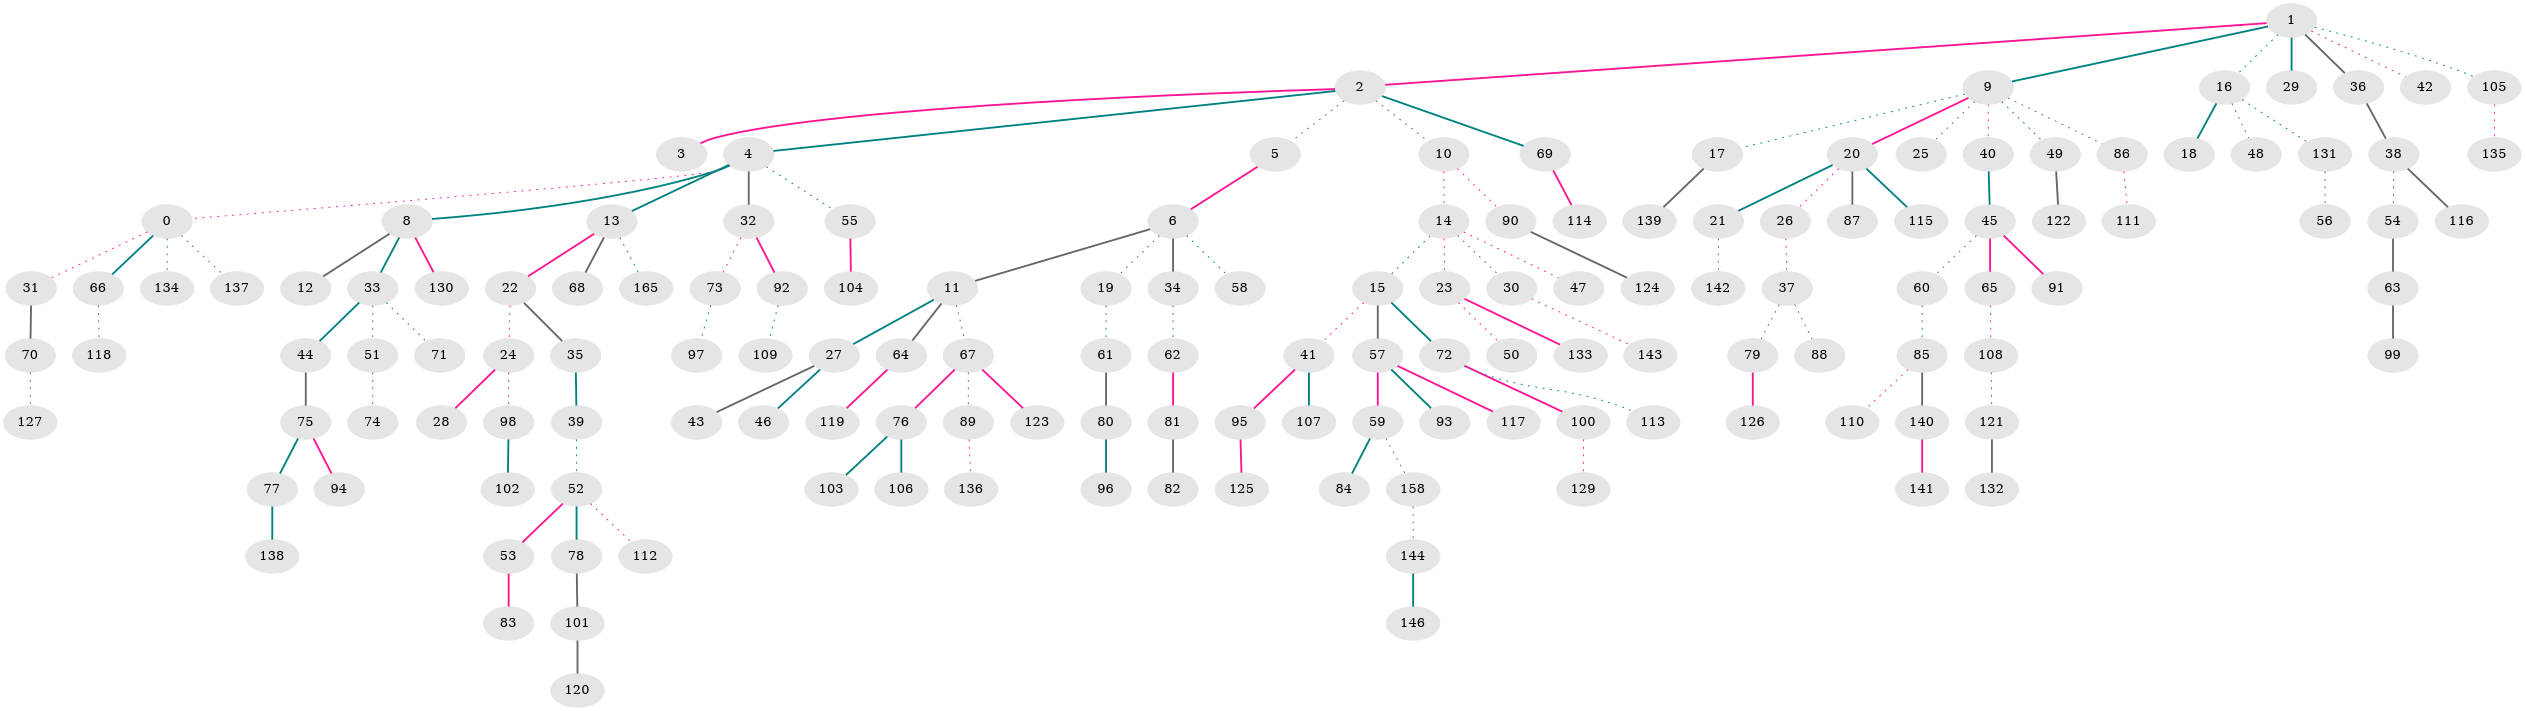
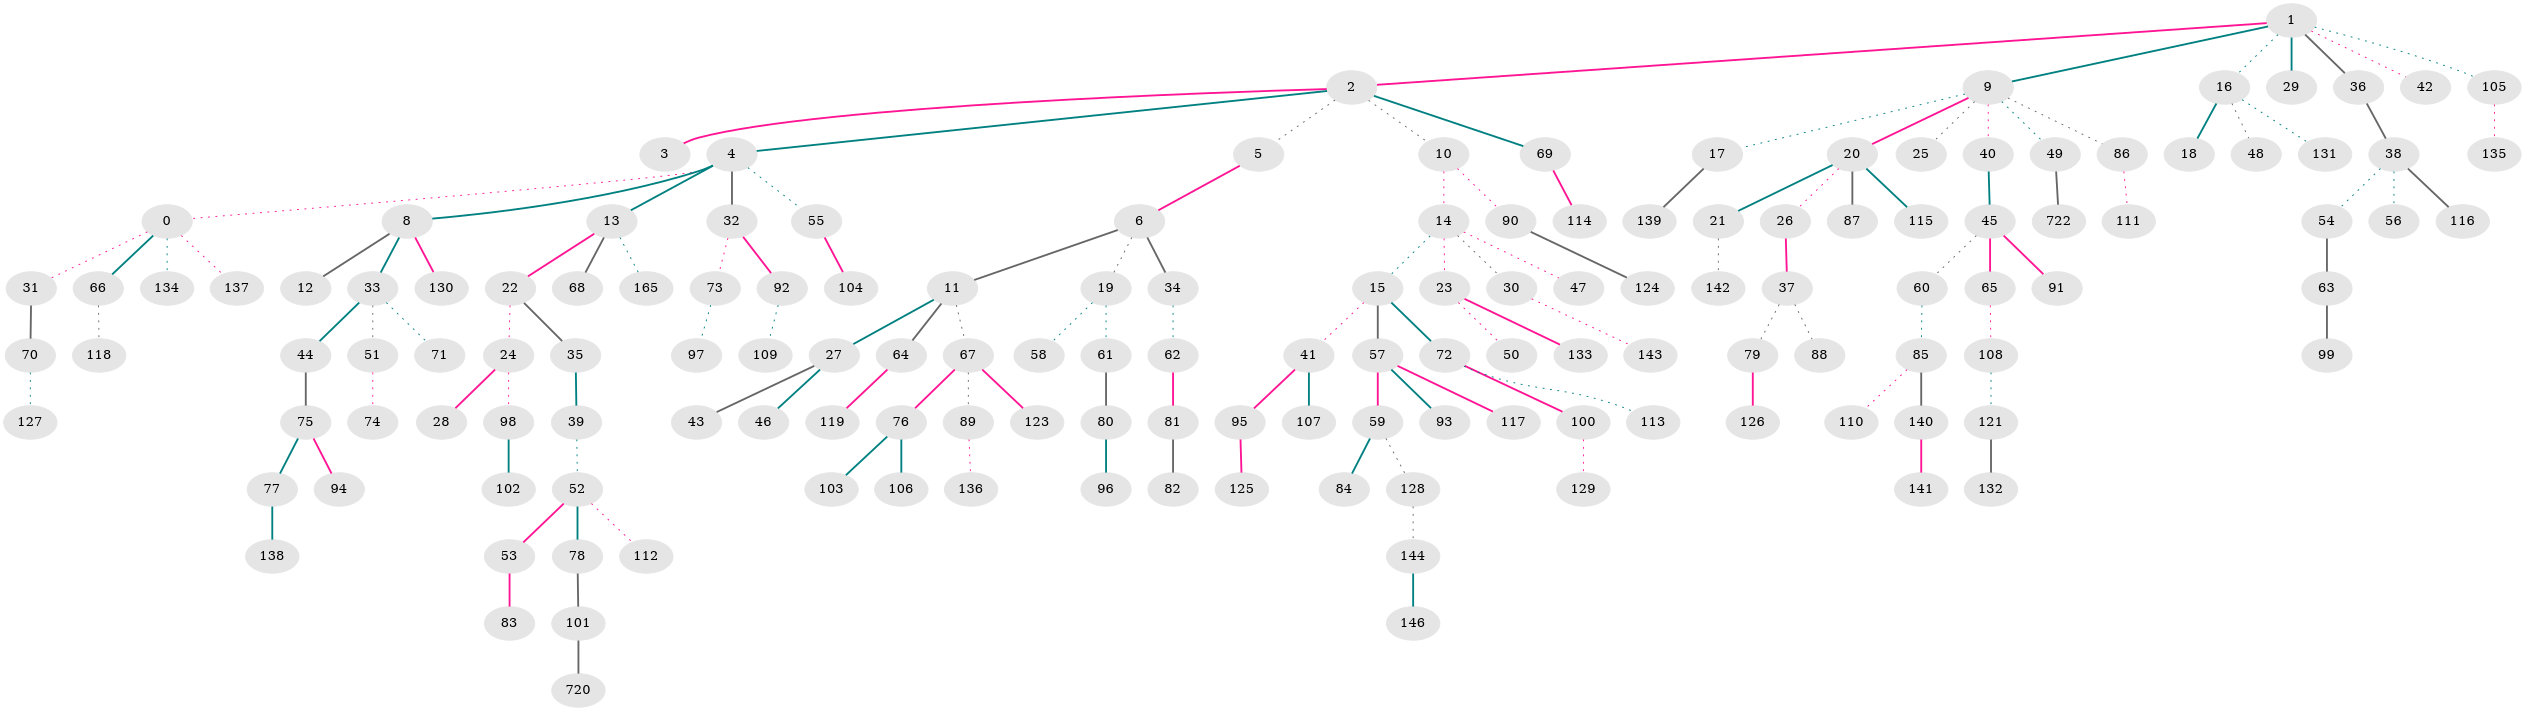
(2325, 188) -> (2394, 188)
(2059, 221) -> (2059, 221)
(202, 255) -> (202, 255)
(1206, 255) -> (1073, 322)
(1786, 255) -> (1786, 255)
(1413, 489) -> (1413, 489)
(578, 690) -> (578, 690)
